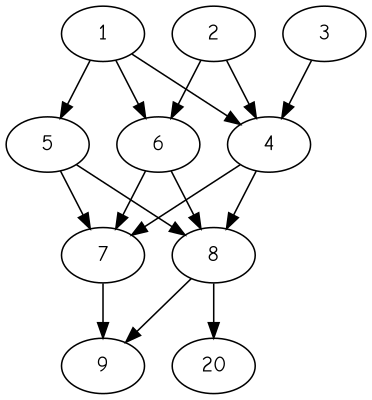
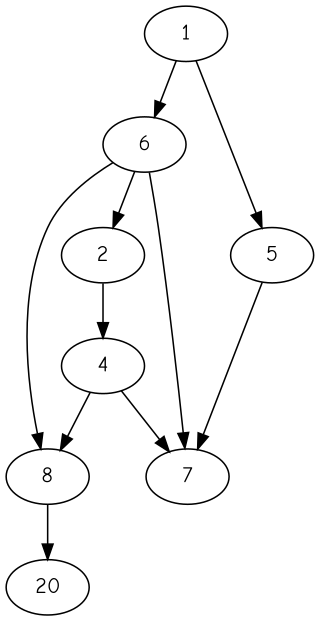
(324, 34) -> none
(191, 80) -> (127, 192)
(177, 84) -> none
(122, 194) -> none
(103, 366) -> none
